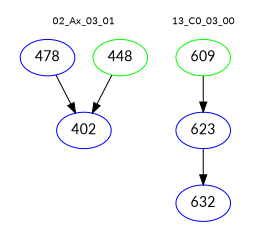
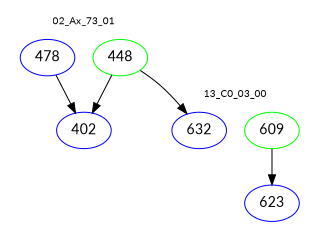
(84, 22) -> (84, 22)
(203, 162) -> (170, 95)
